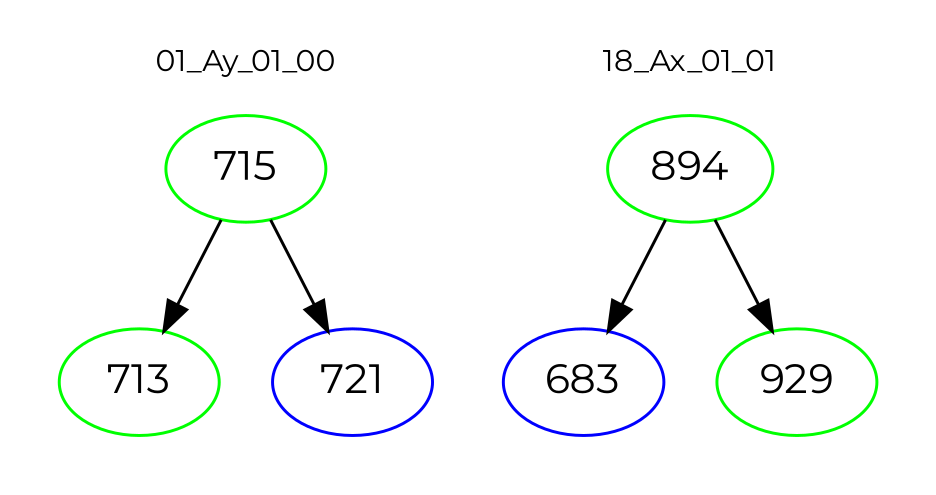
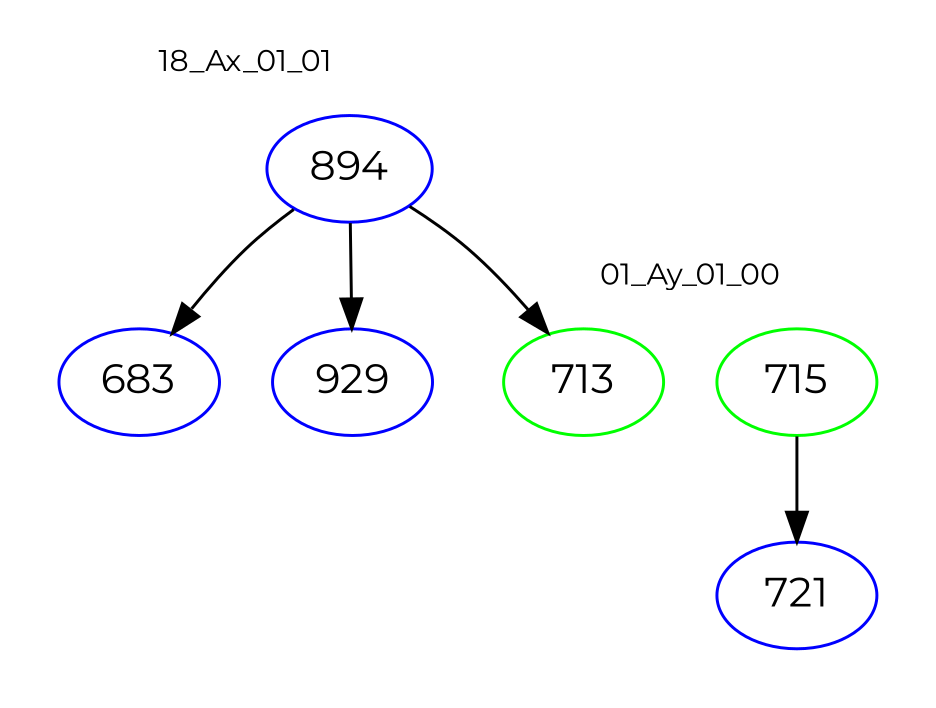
(690, 169) -> (350, 169)
(199, 262) -> (499, 278)
(797, 382) -> (353, 382)
